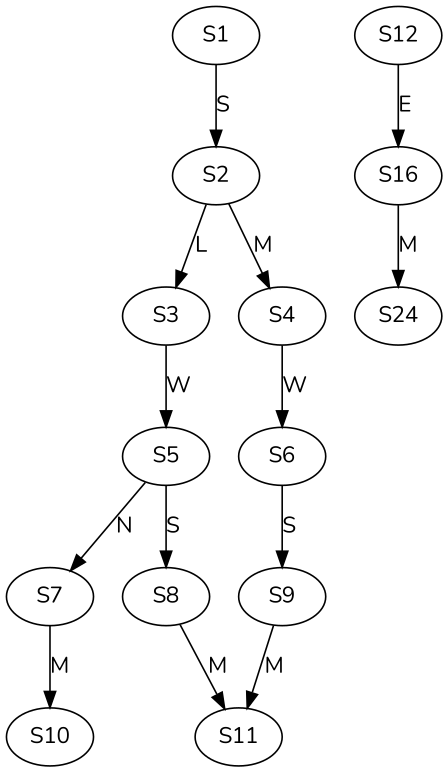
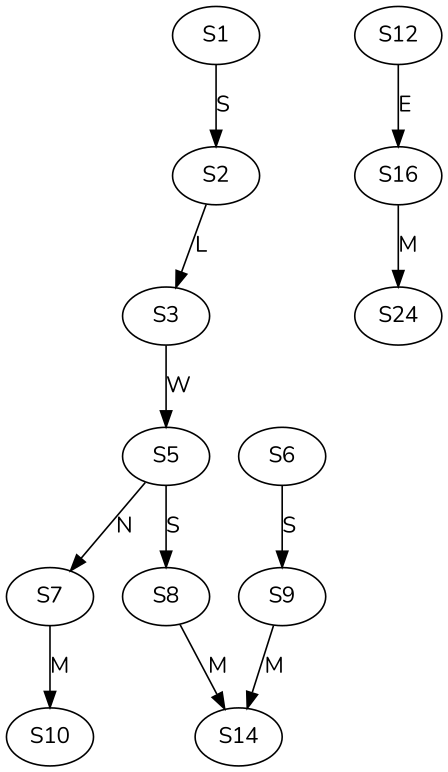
(282, 316) -> none
(239, 737) -> (239, 737)
